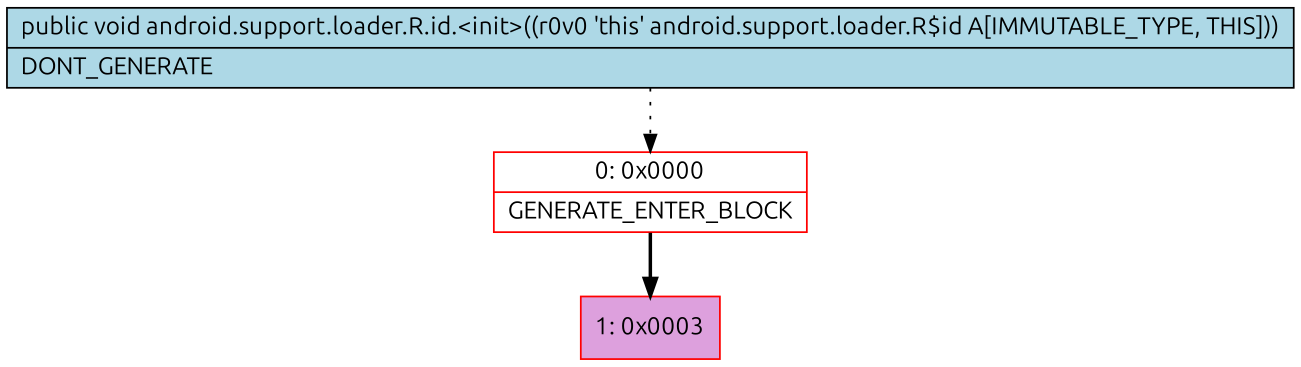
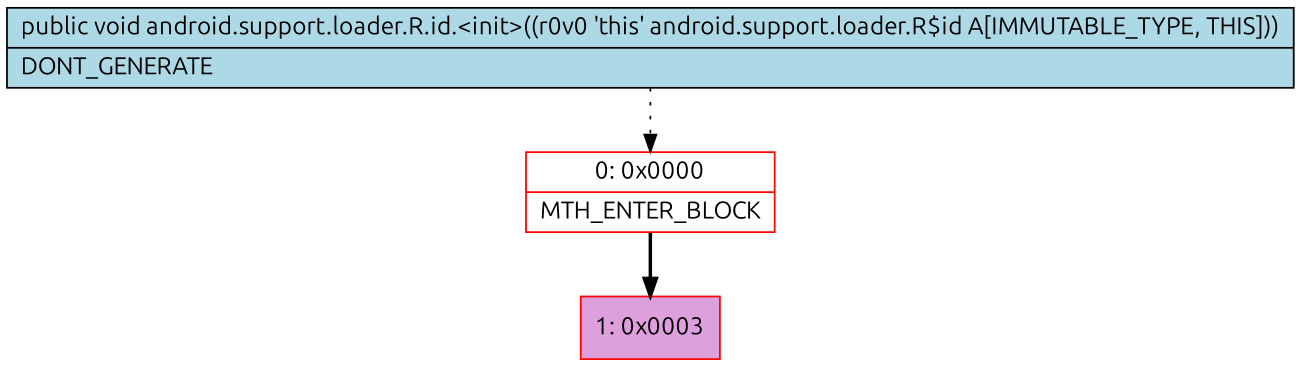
(650, 211) -> (650, 211)
